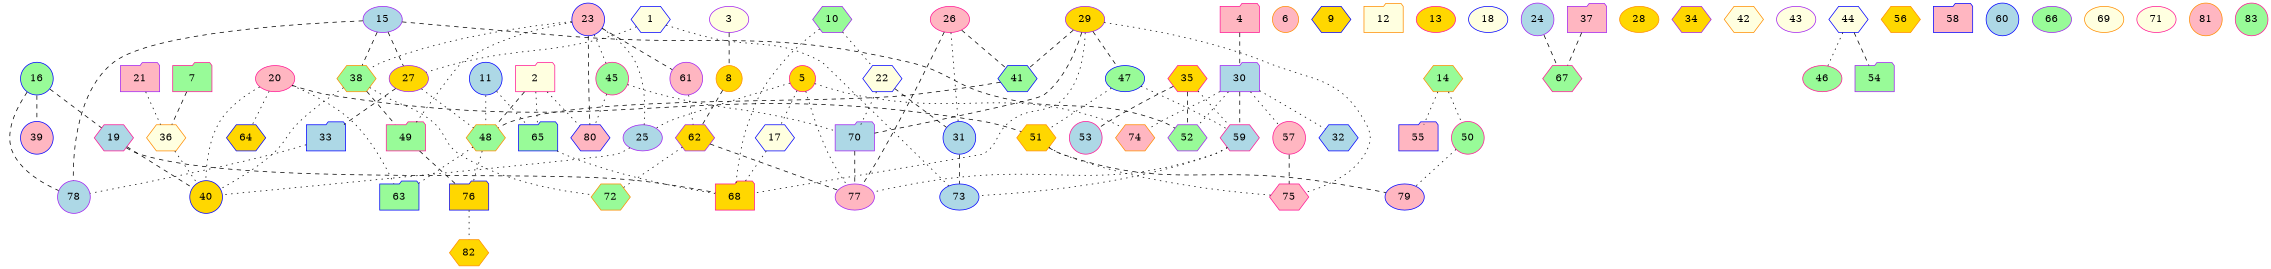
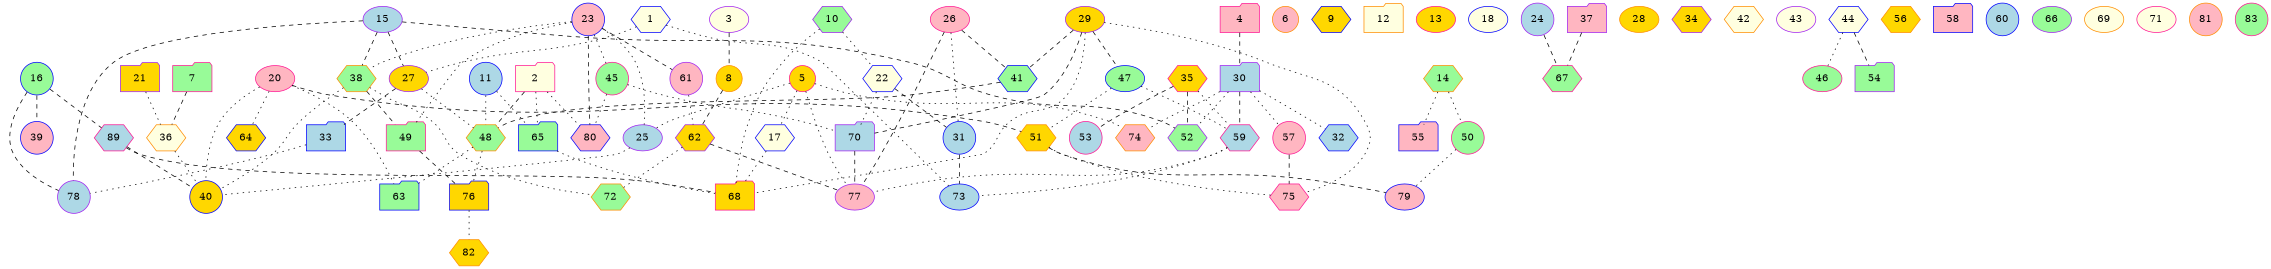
(140, 79) -> (140, 79)
(114, 138) -> (114, 138)
